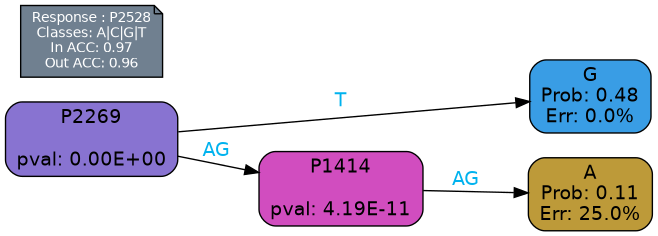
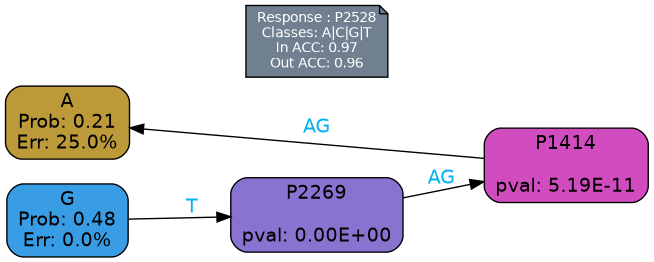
(347, 117) -> (173, 218)
(341, 189) -> (566, 165)
(590, 194) -> (68, 123)
